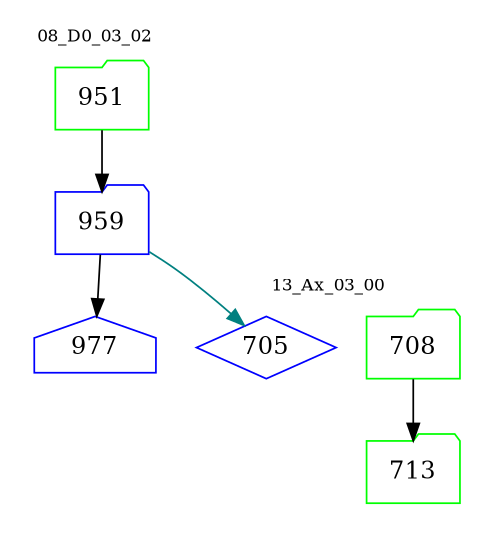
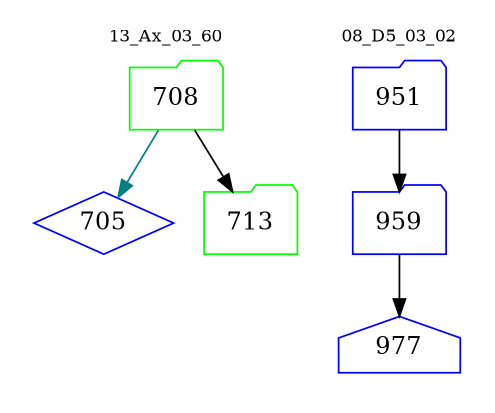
(95, 37) -> (399, 37)
(102, 99) -> (399, 99)
(195, 284) -> (143, 156)
(329, 286) -> (166, 37)
